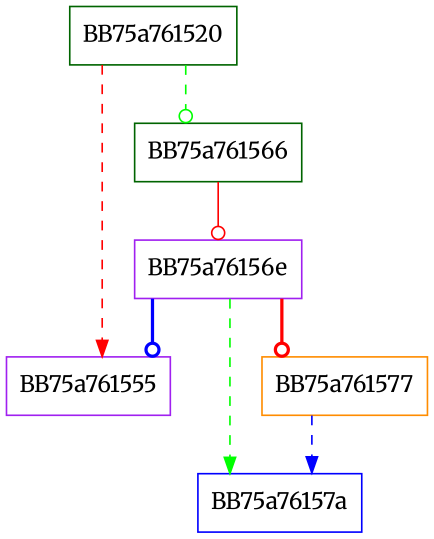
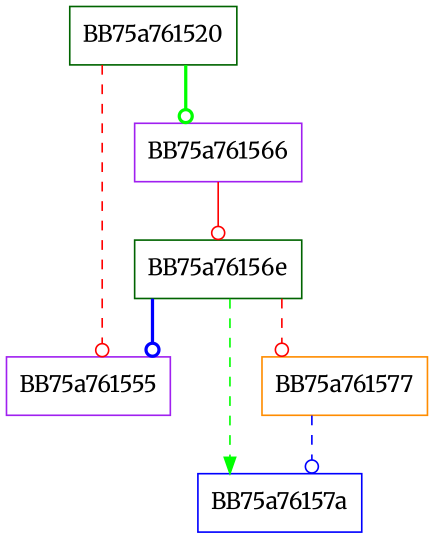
(186, 87) -> (186, 87)
(218, 152) -> (218, 152)
(102, 203) -> (102, 204)
(218, 269) -> (218, 269)
(282, 321) -> (282, 321)
(312, 436) -> (312, 438)
